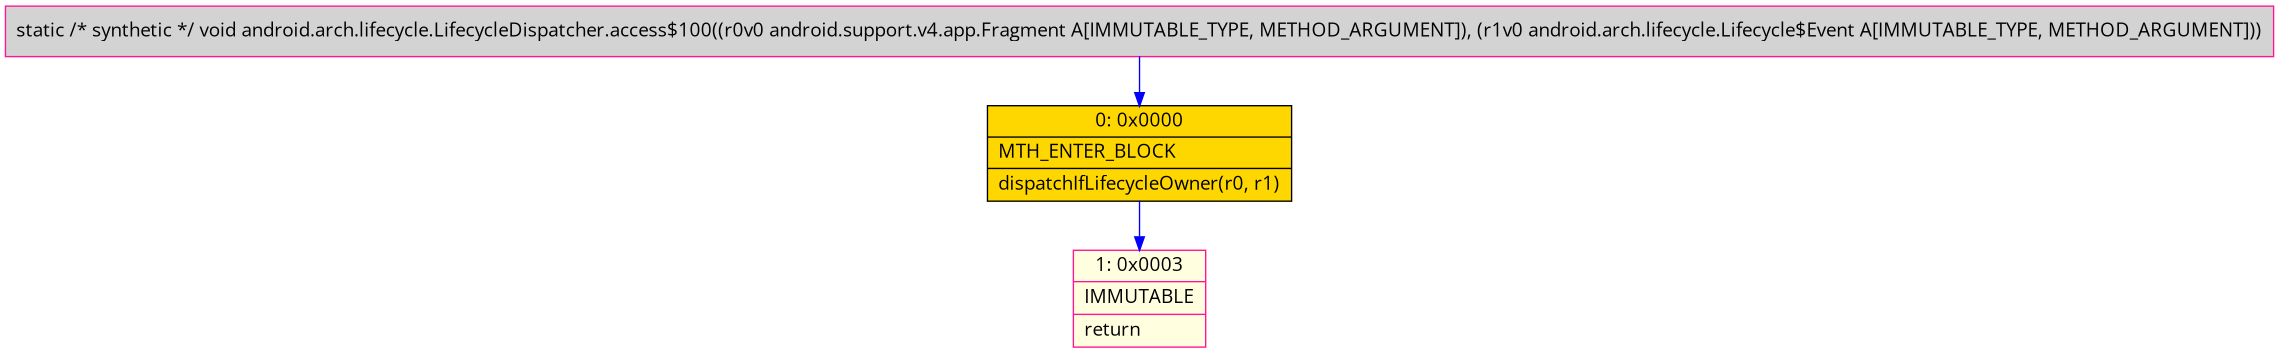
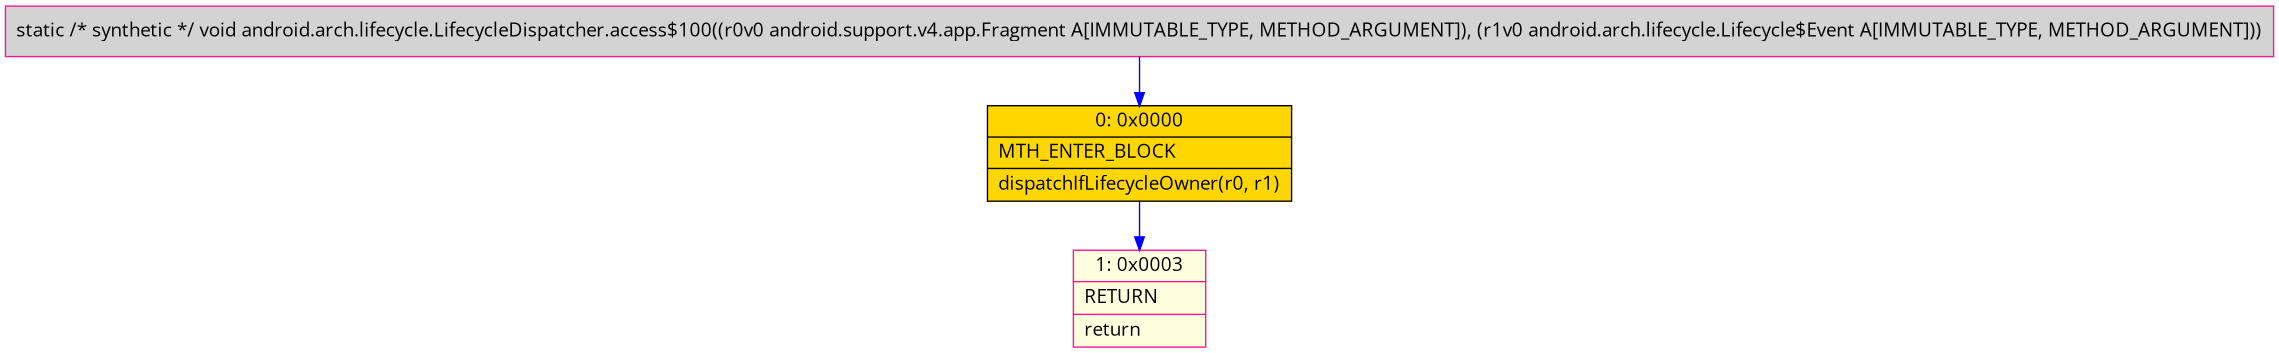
(1140, 297) -> (1122, 297)
